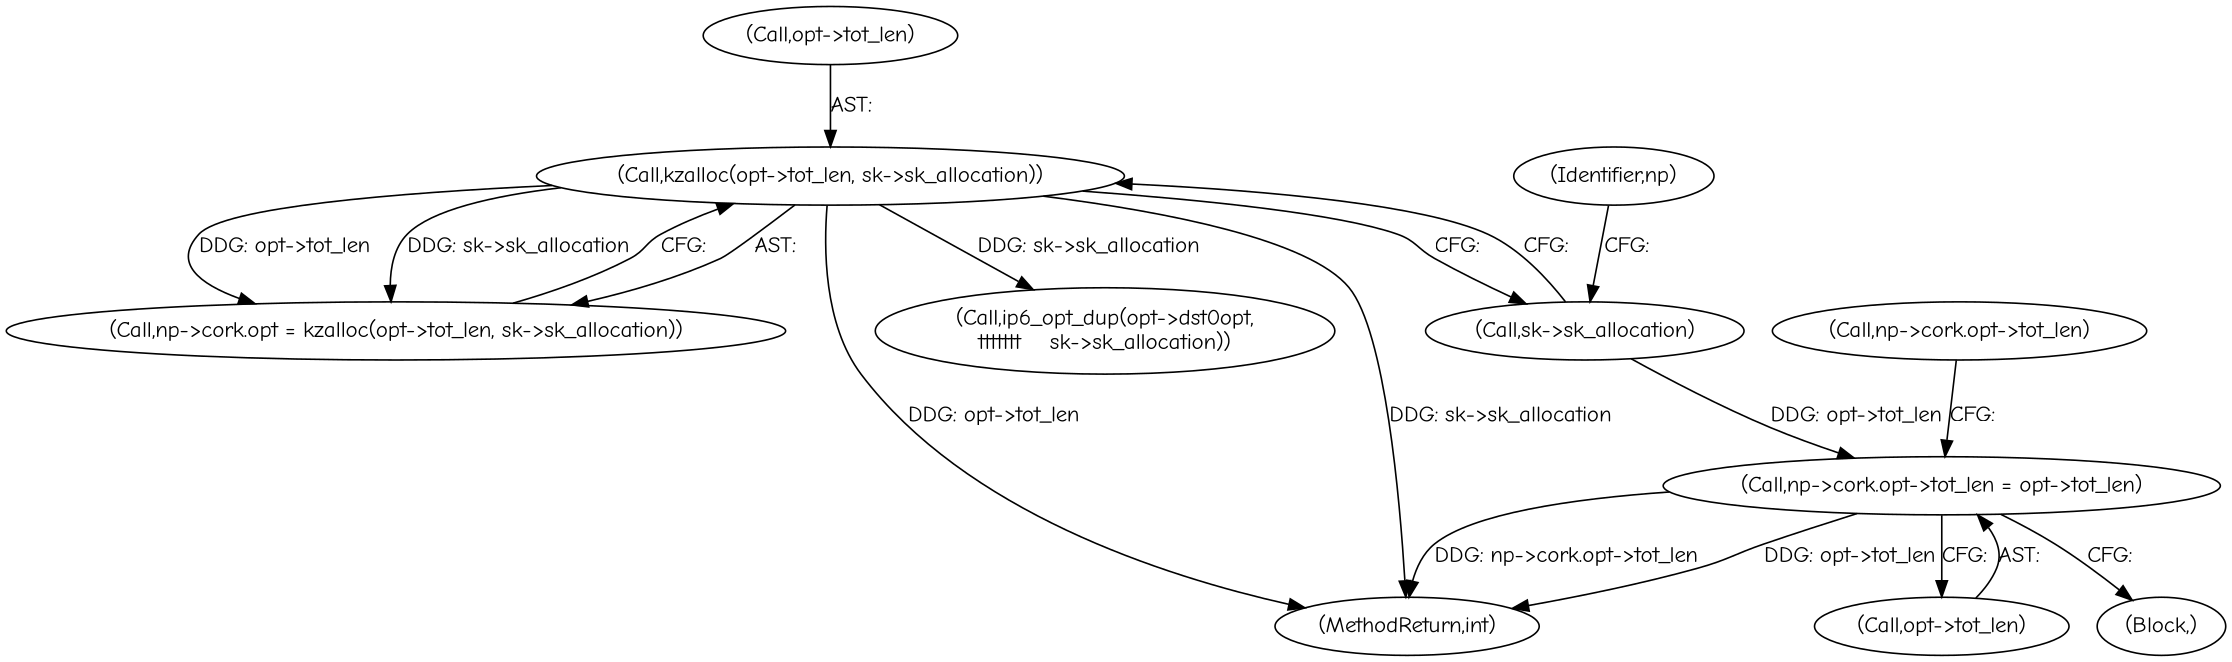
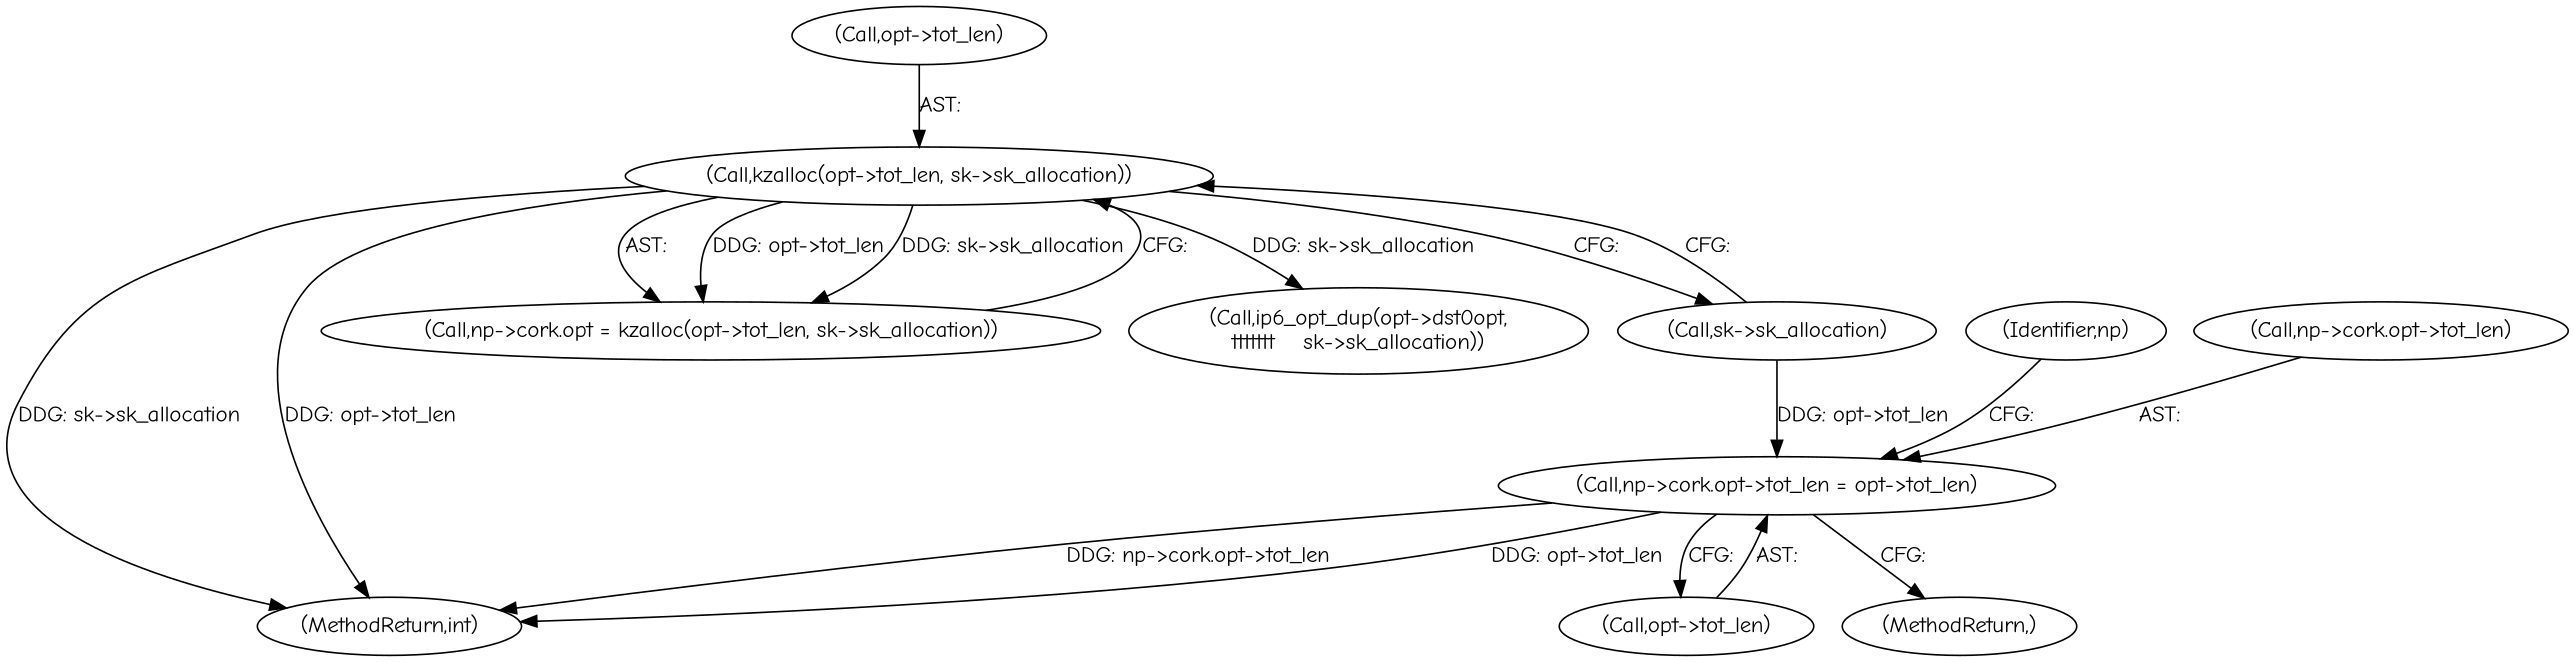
(1601, 246) -> (1974, 415)
(1976, 416) -> (2164, 416)
(2161, 626) -> (1959, 626)
